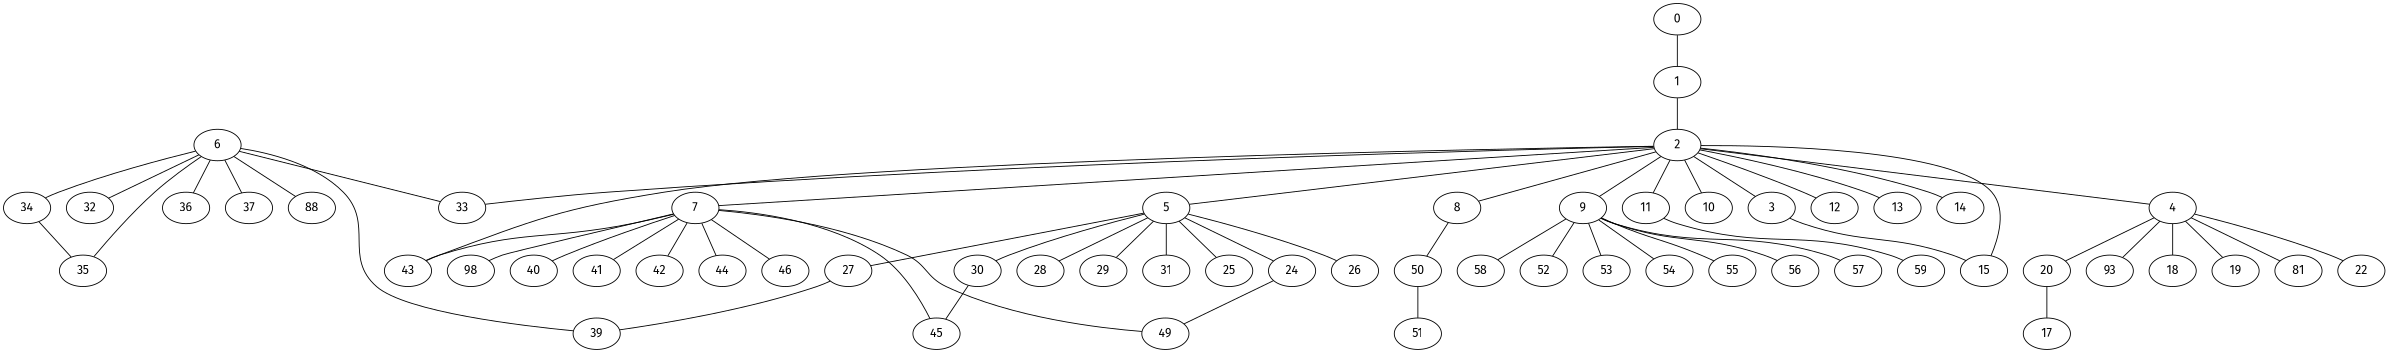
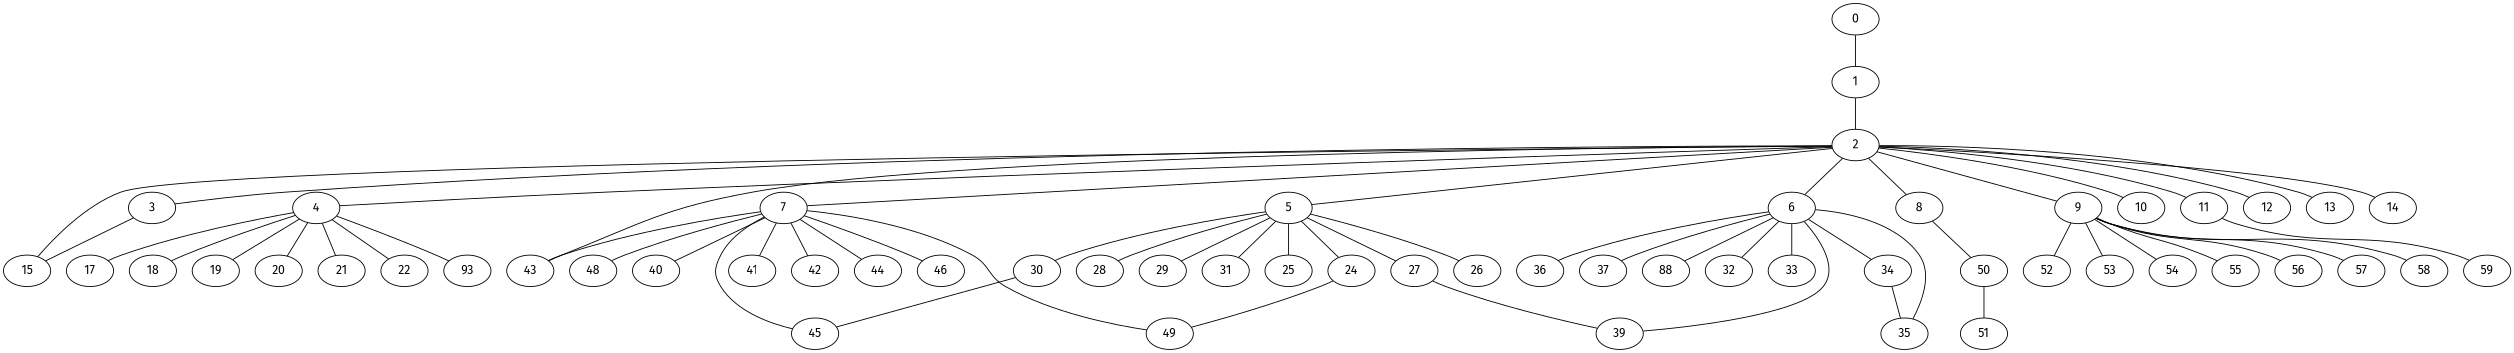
(1069, 166) -> (1824, 176)
(471, 271) -> (593, 271)
(2298, 271) -> (342, 271)
(2047, 302) -> (200, 232)
